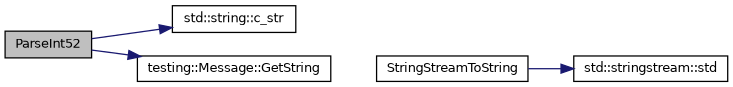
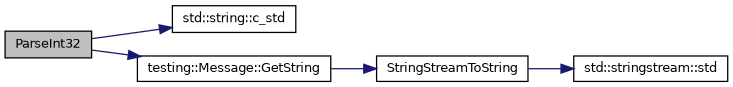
(234, 19) -> (234, 19)
(48, 45) -> (48, 45)
none -> (347, 69)
